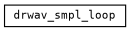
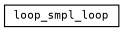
(65, 16) -> (62, 16)
